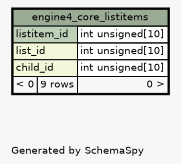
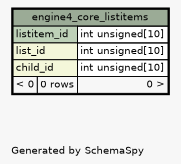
(57, 84) -> (57, 84)
